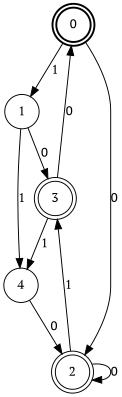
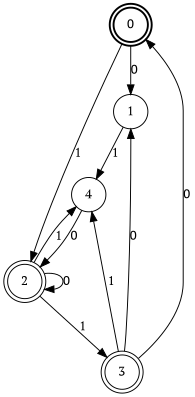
(55, 70) -> (135, 70)
(36, 149) -> (130, 245)
(114, 198) -> (78, 153)
none -> (50, 237)
